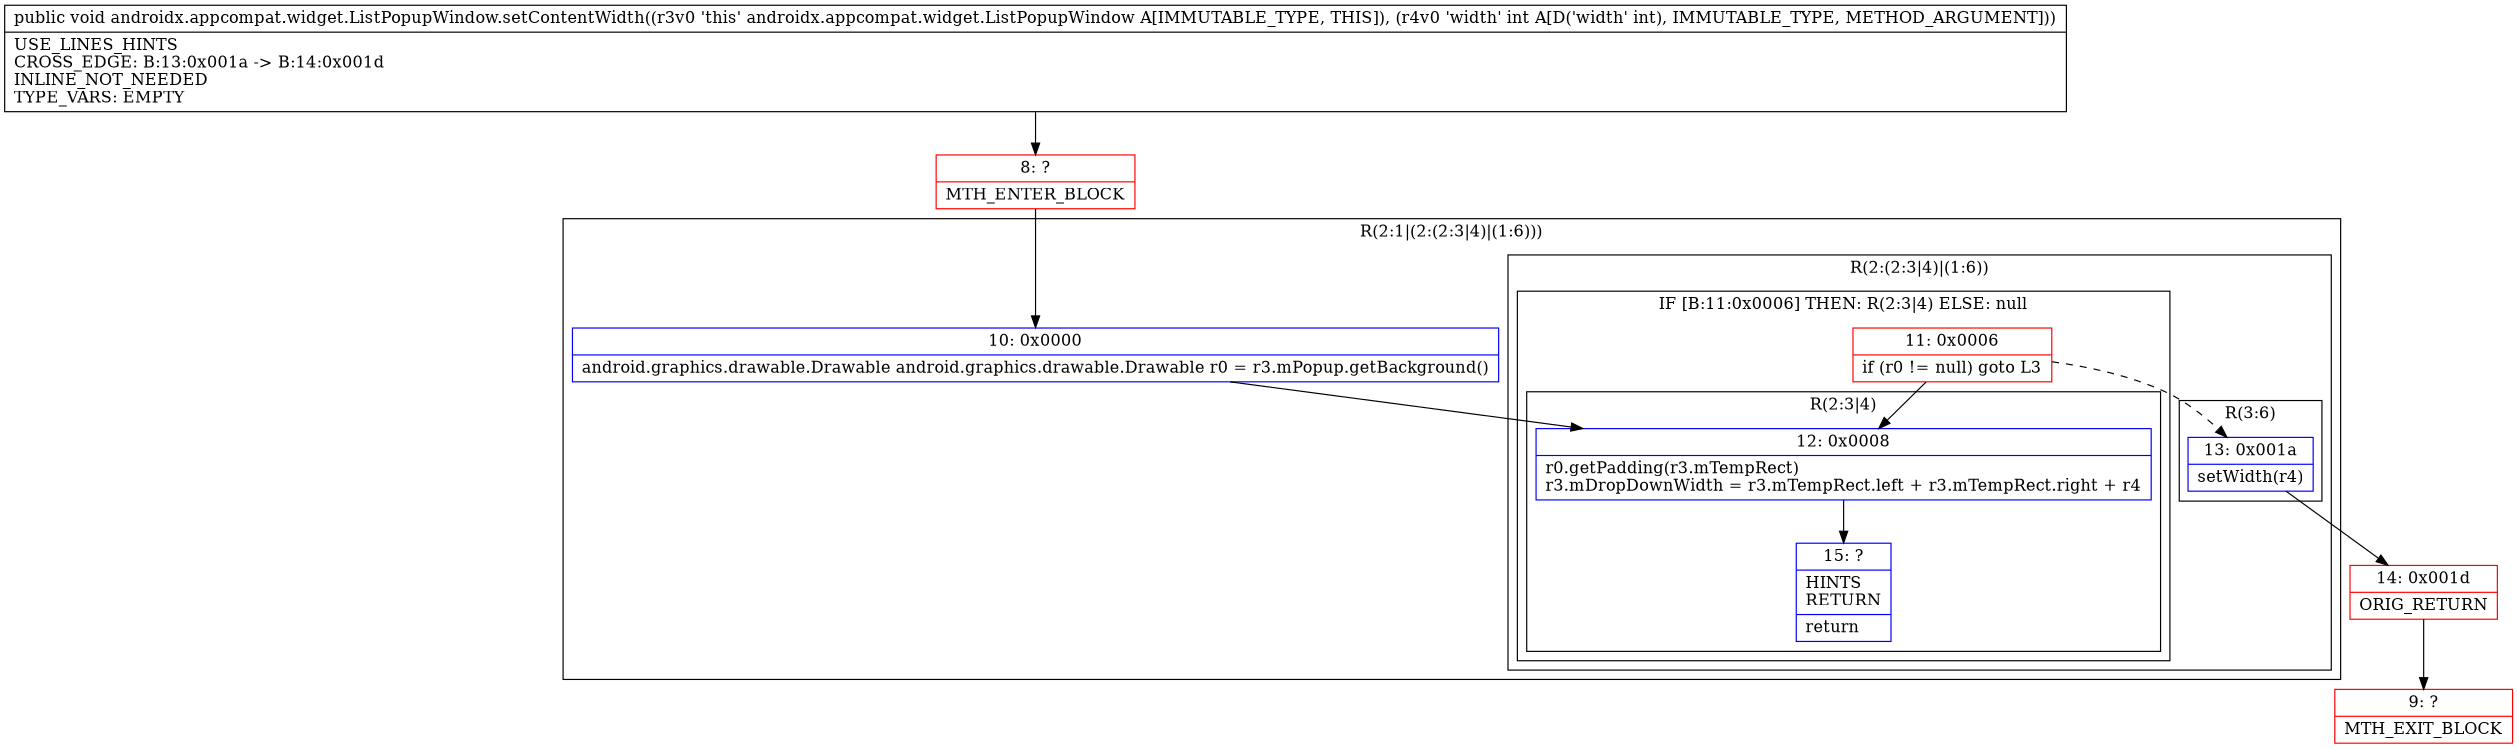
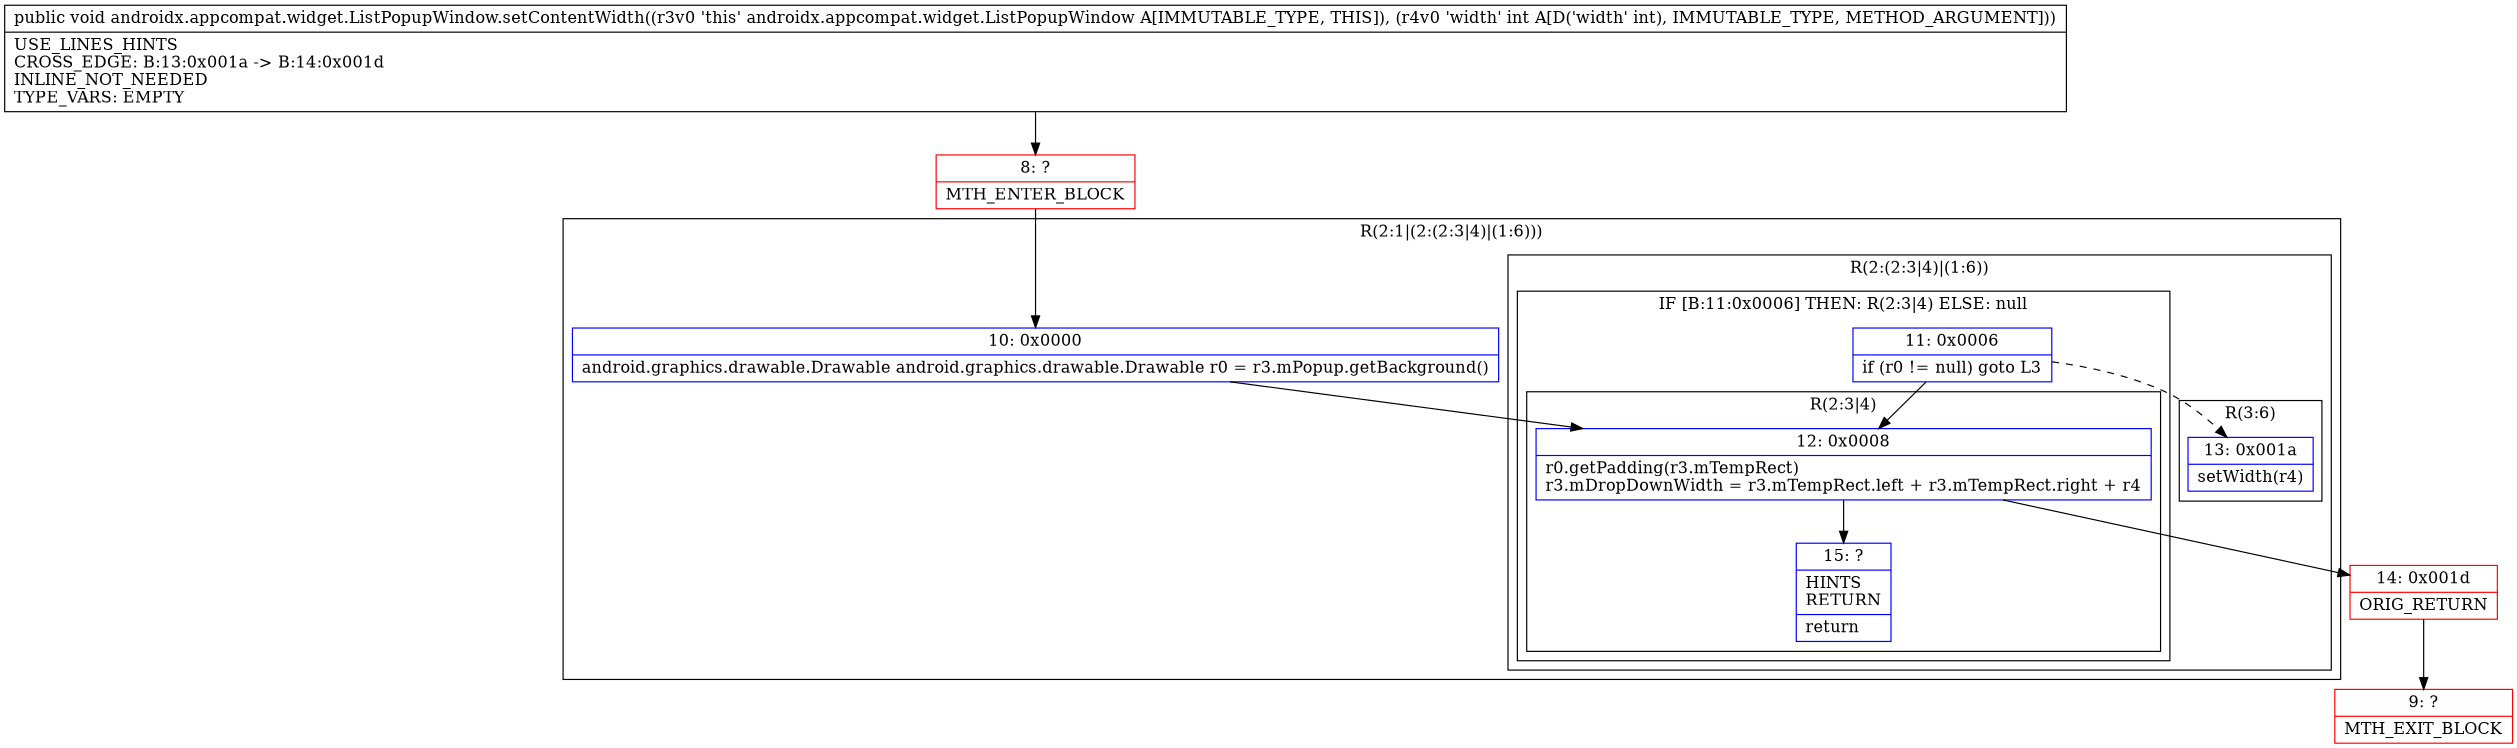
(1952, 355) -> (1952, 355)
(2323, 518) -> (2179, 538)
